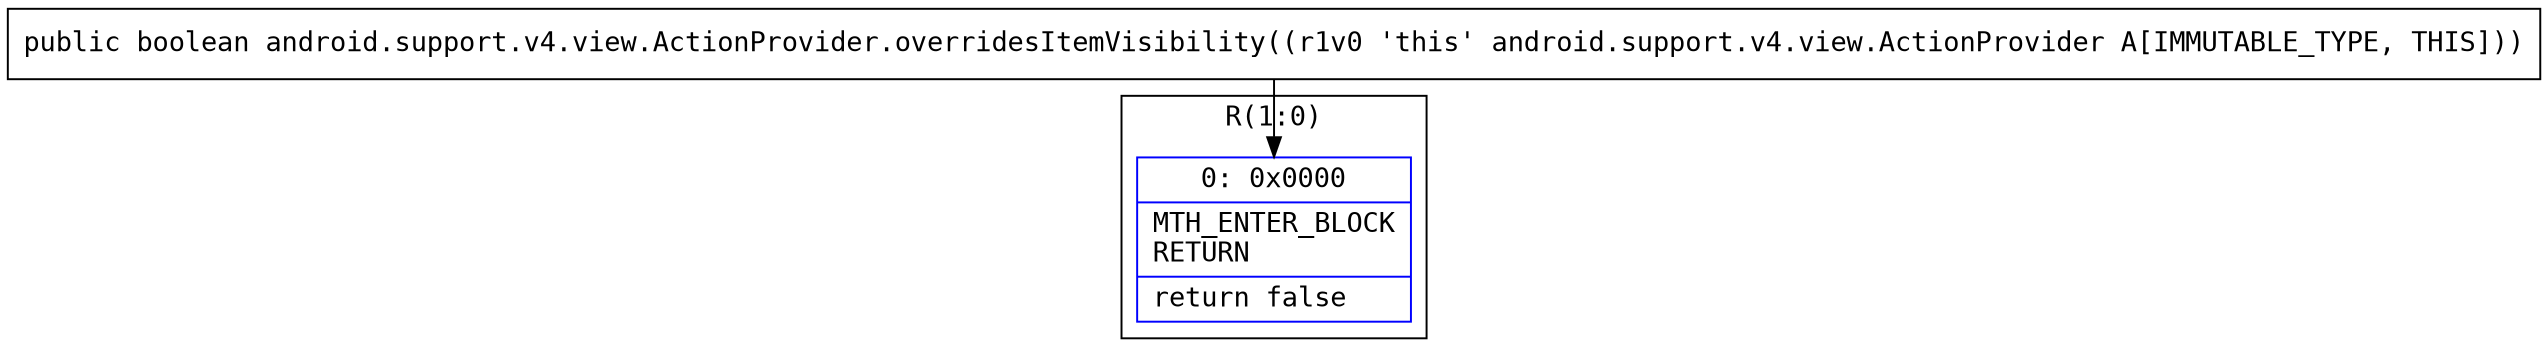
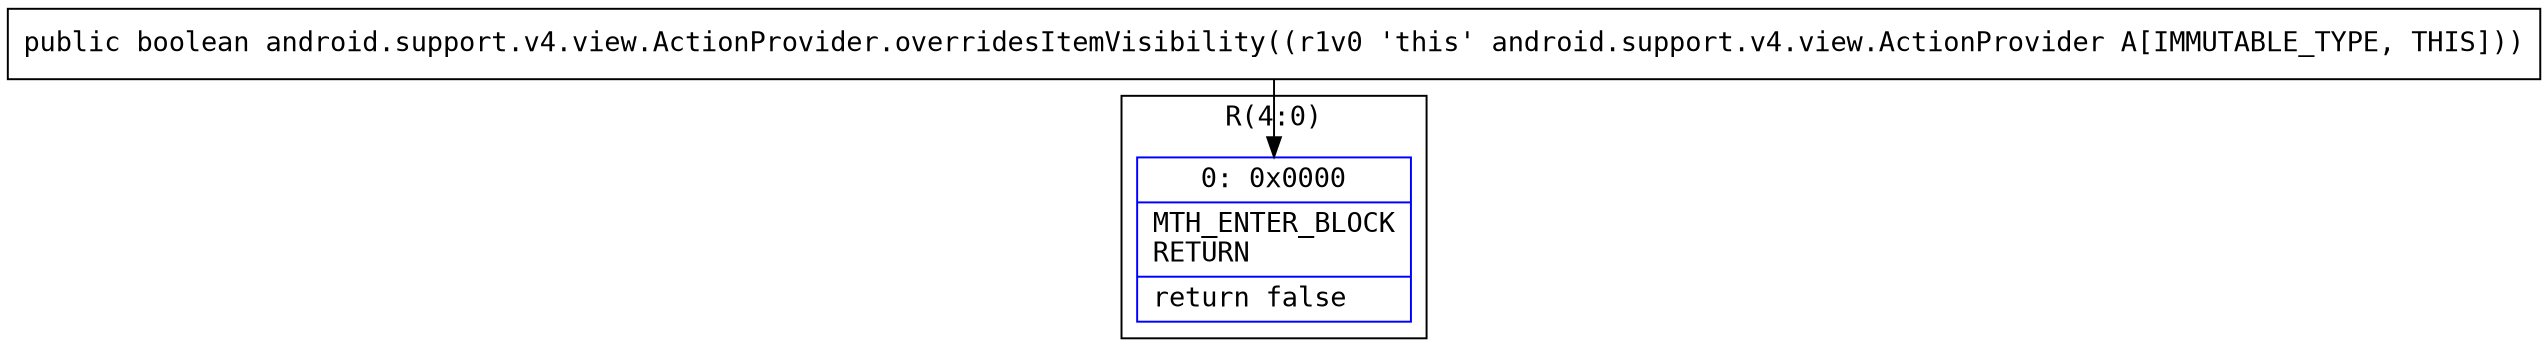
(1274, 118) -> (1274, 118)
